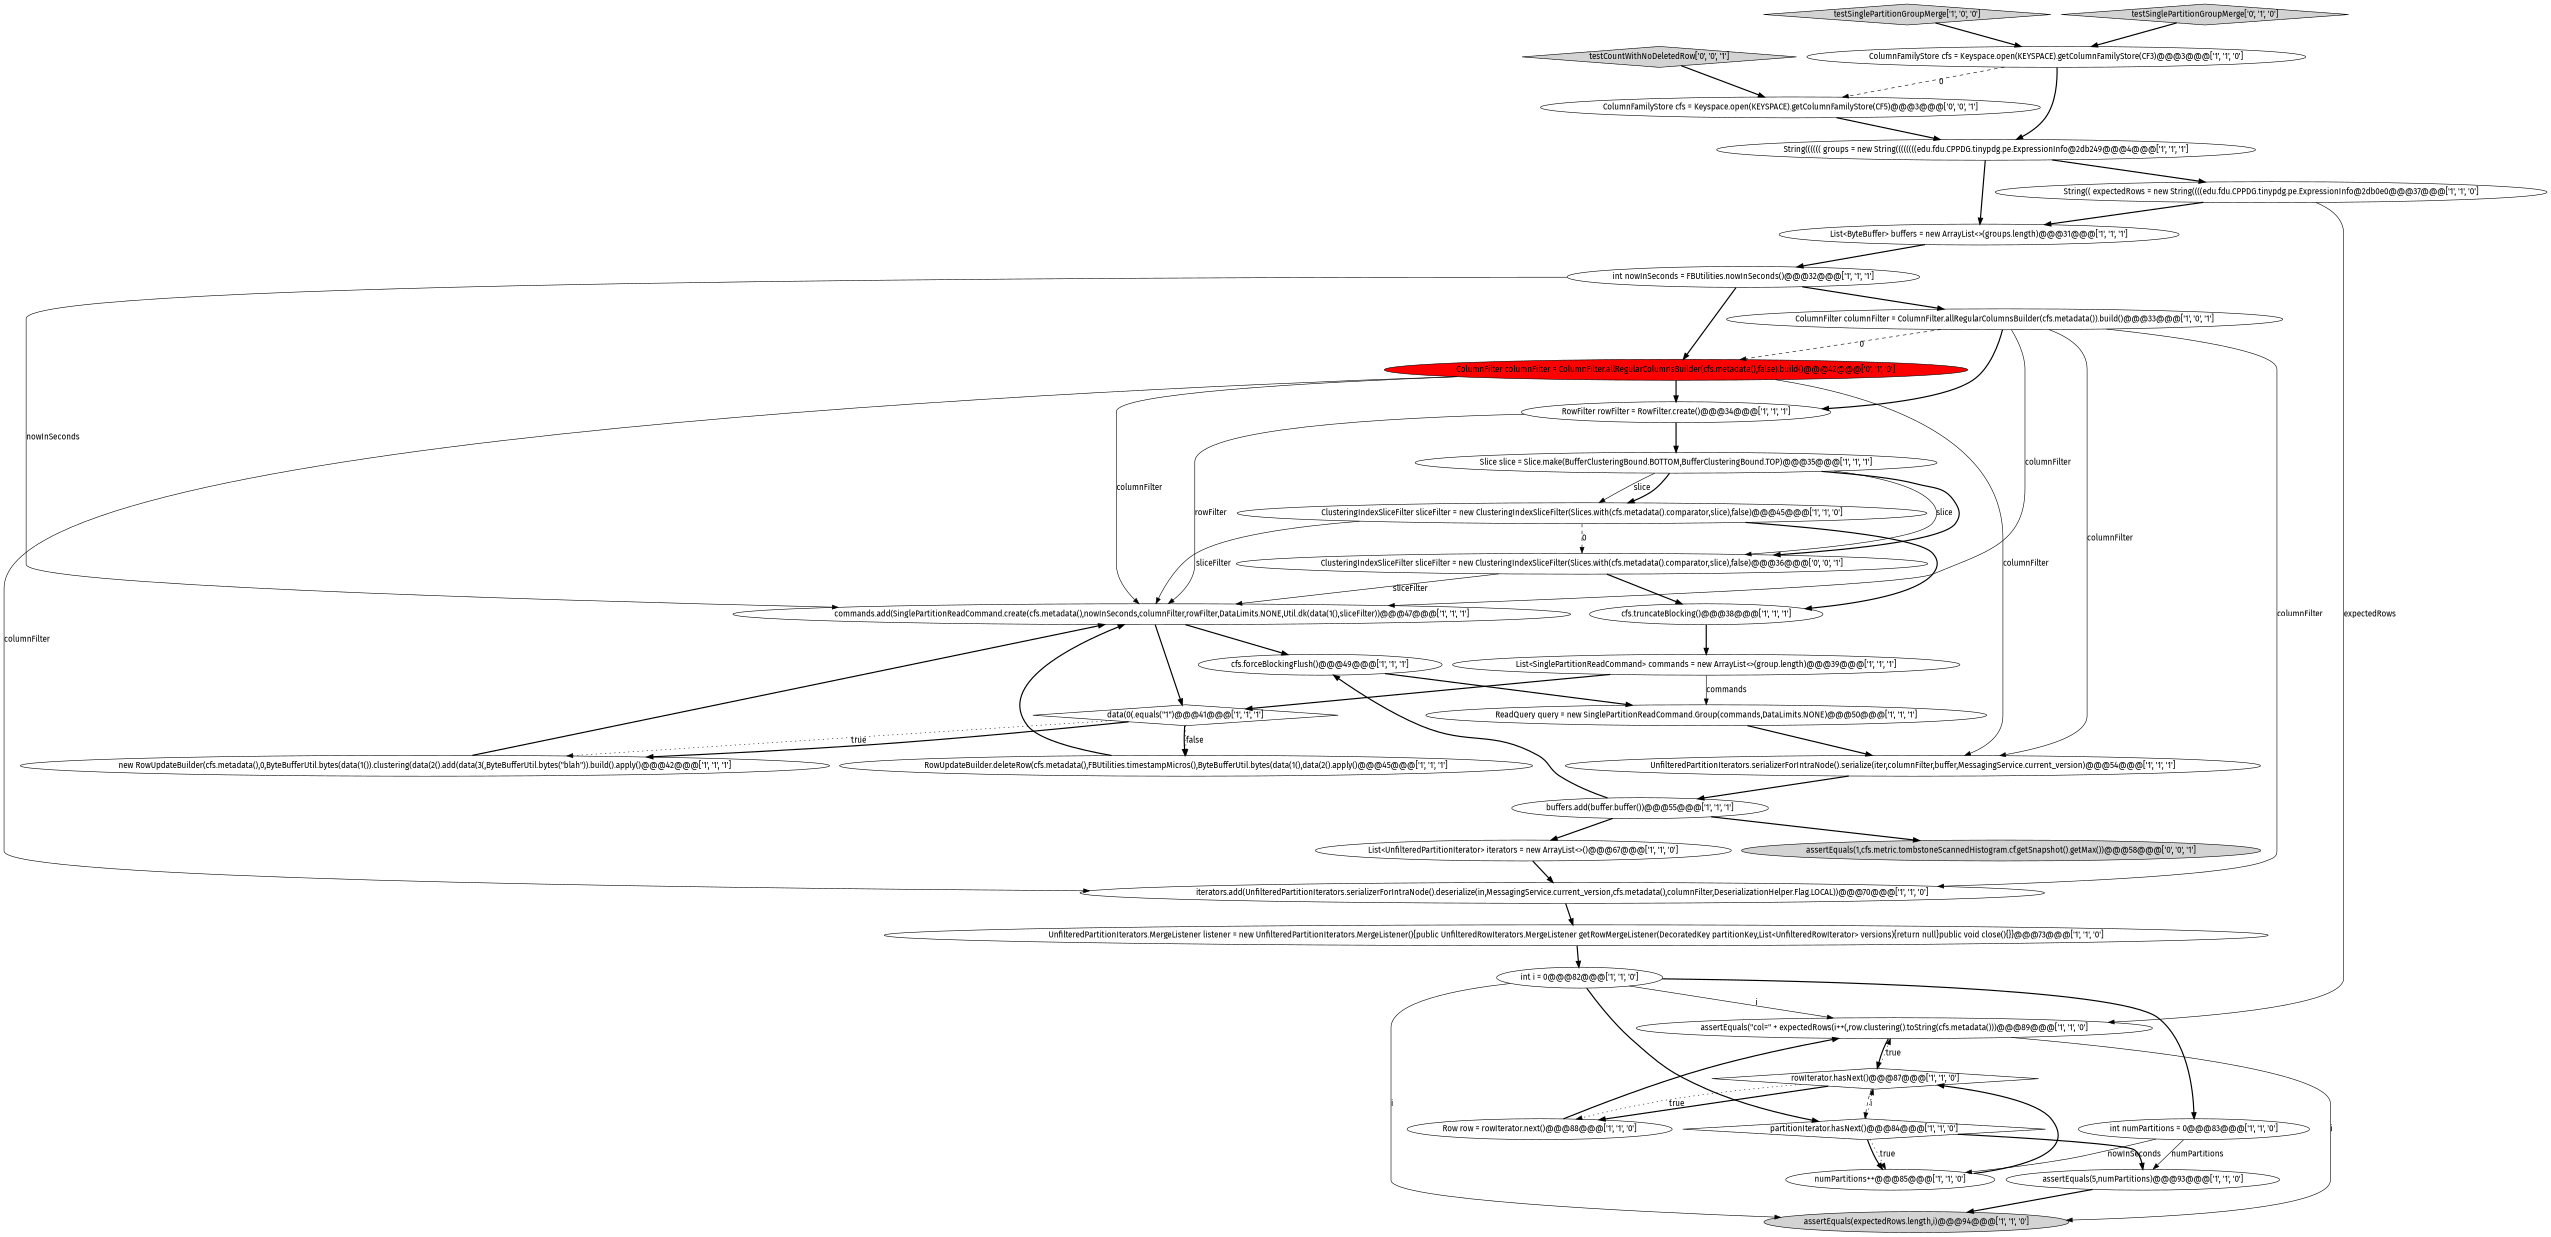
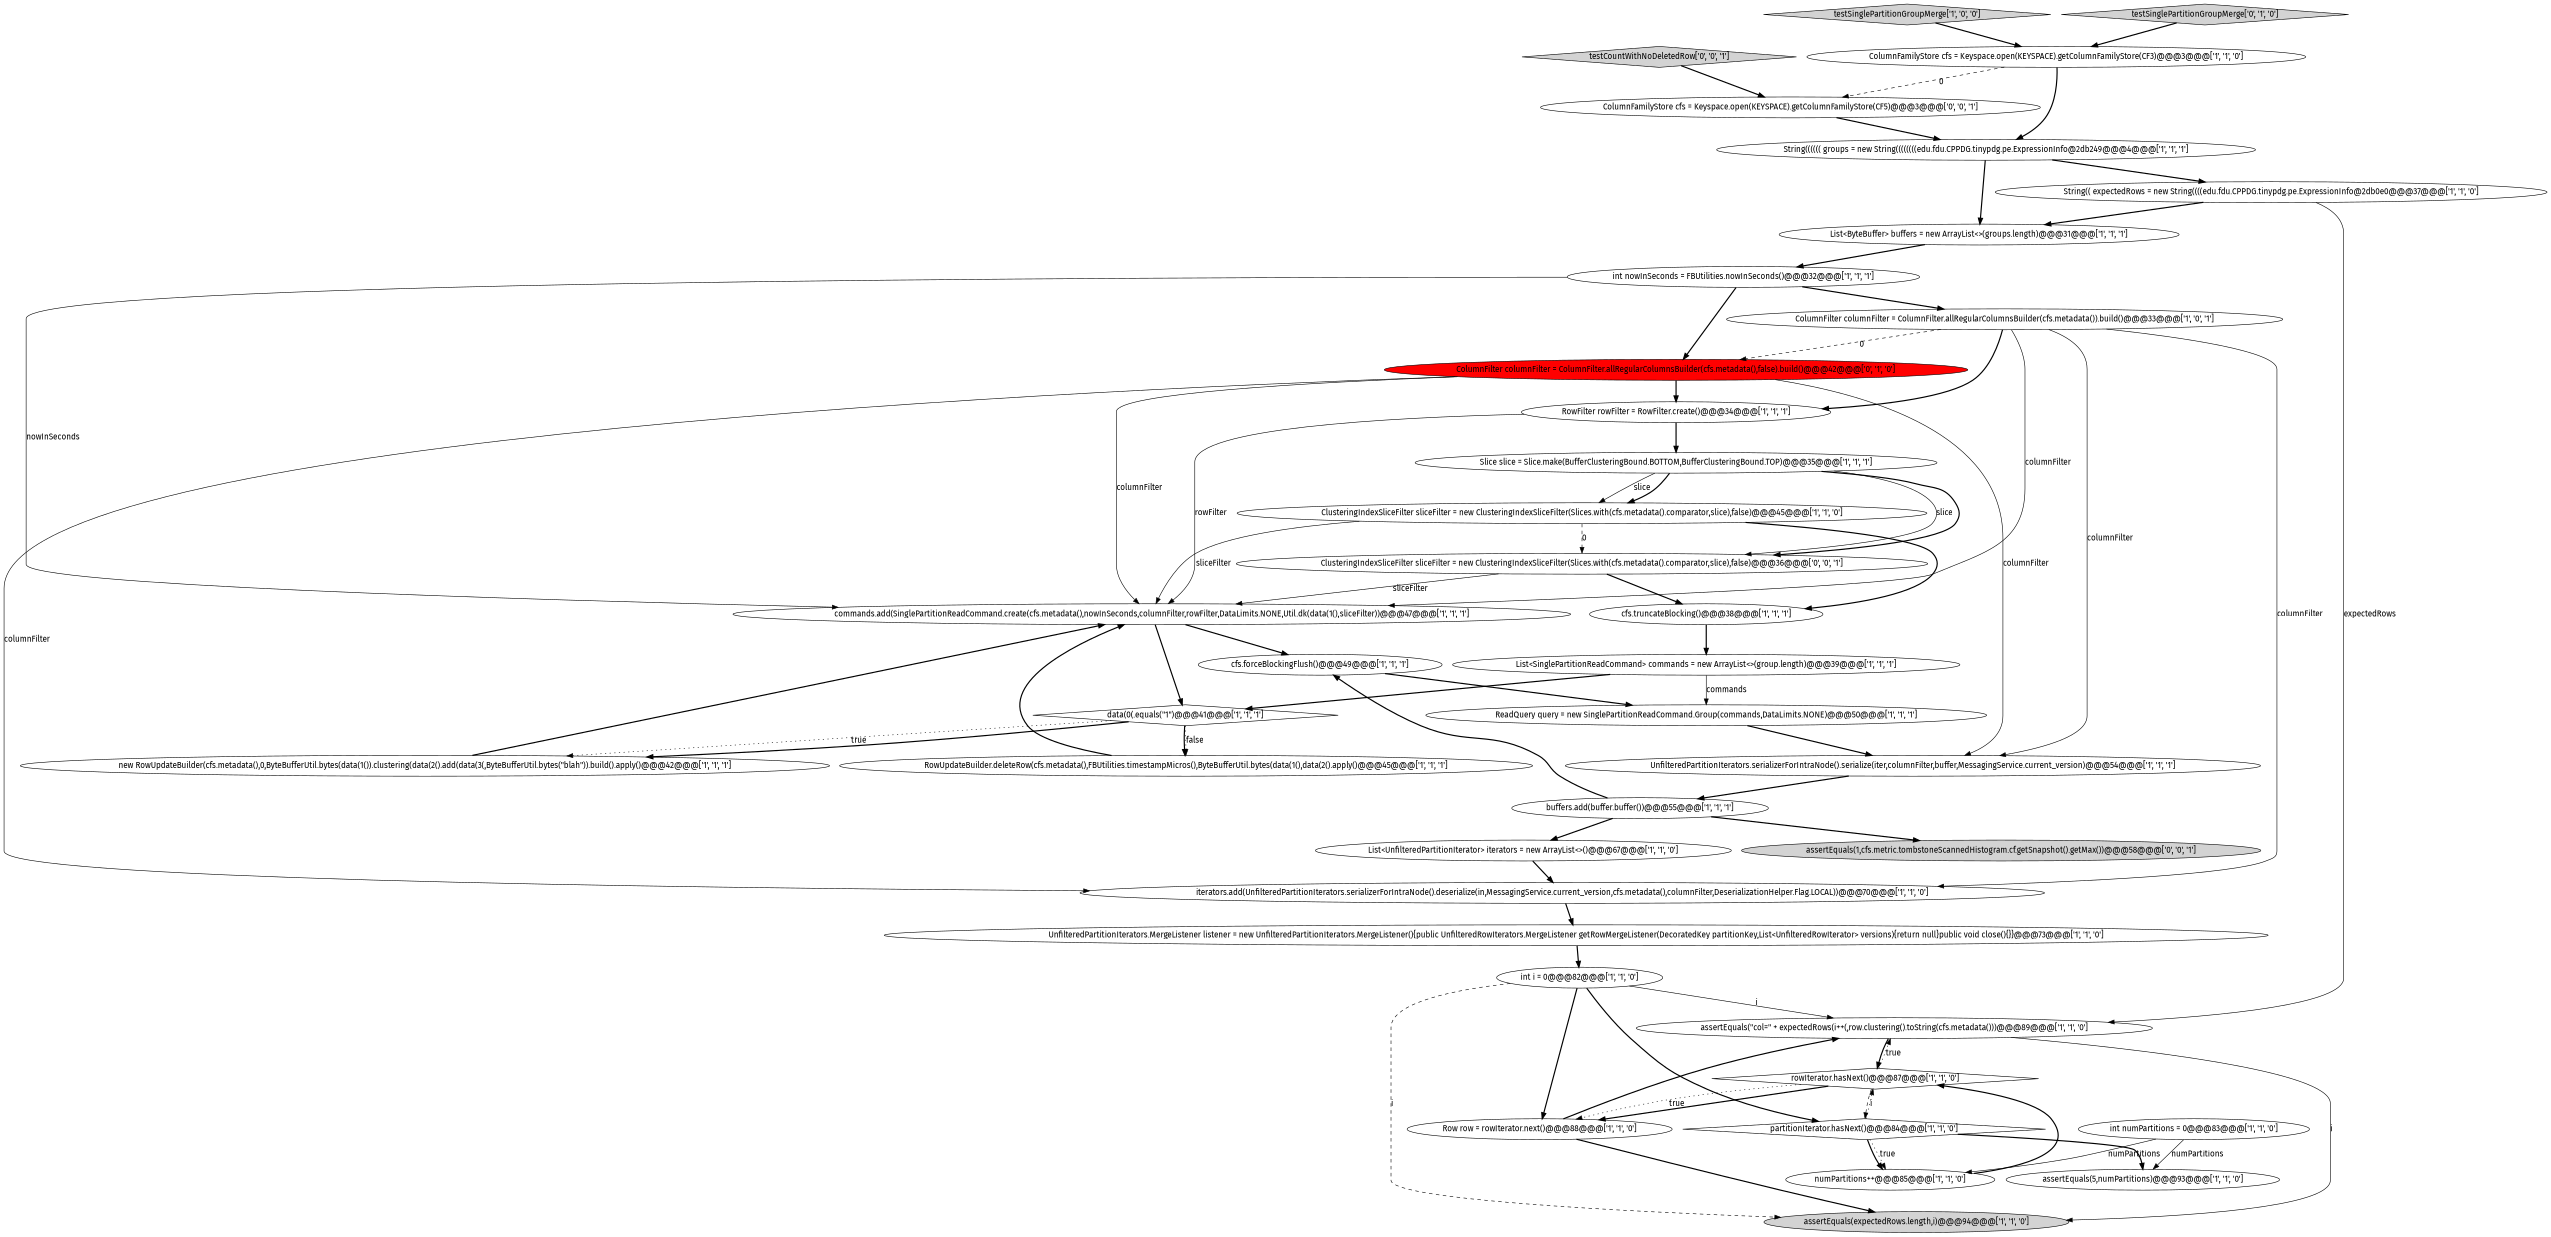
(1964, 989) -> (1560, 1051)
(2134, 1154) -> (2134, 1154)
(1439, 1195) -> (1439, 1195)
(2033, 1200) -> (1722, 1176)
